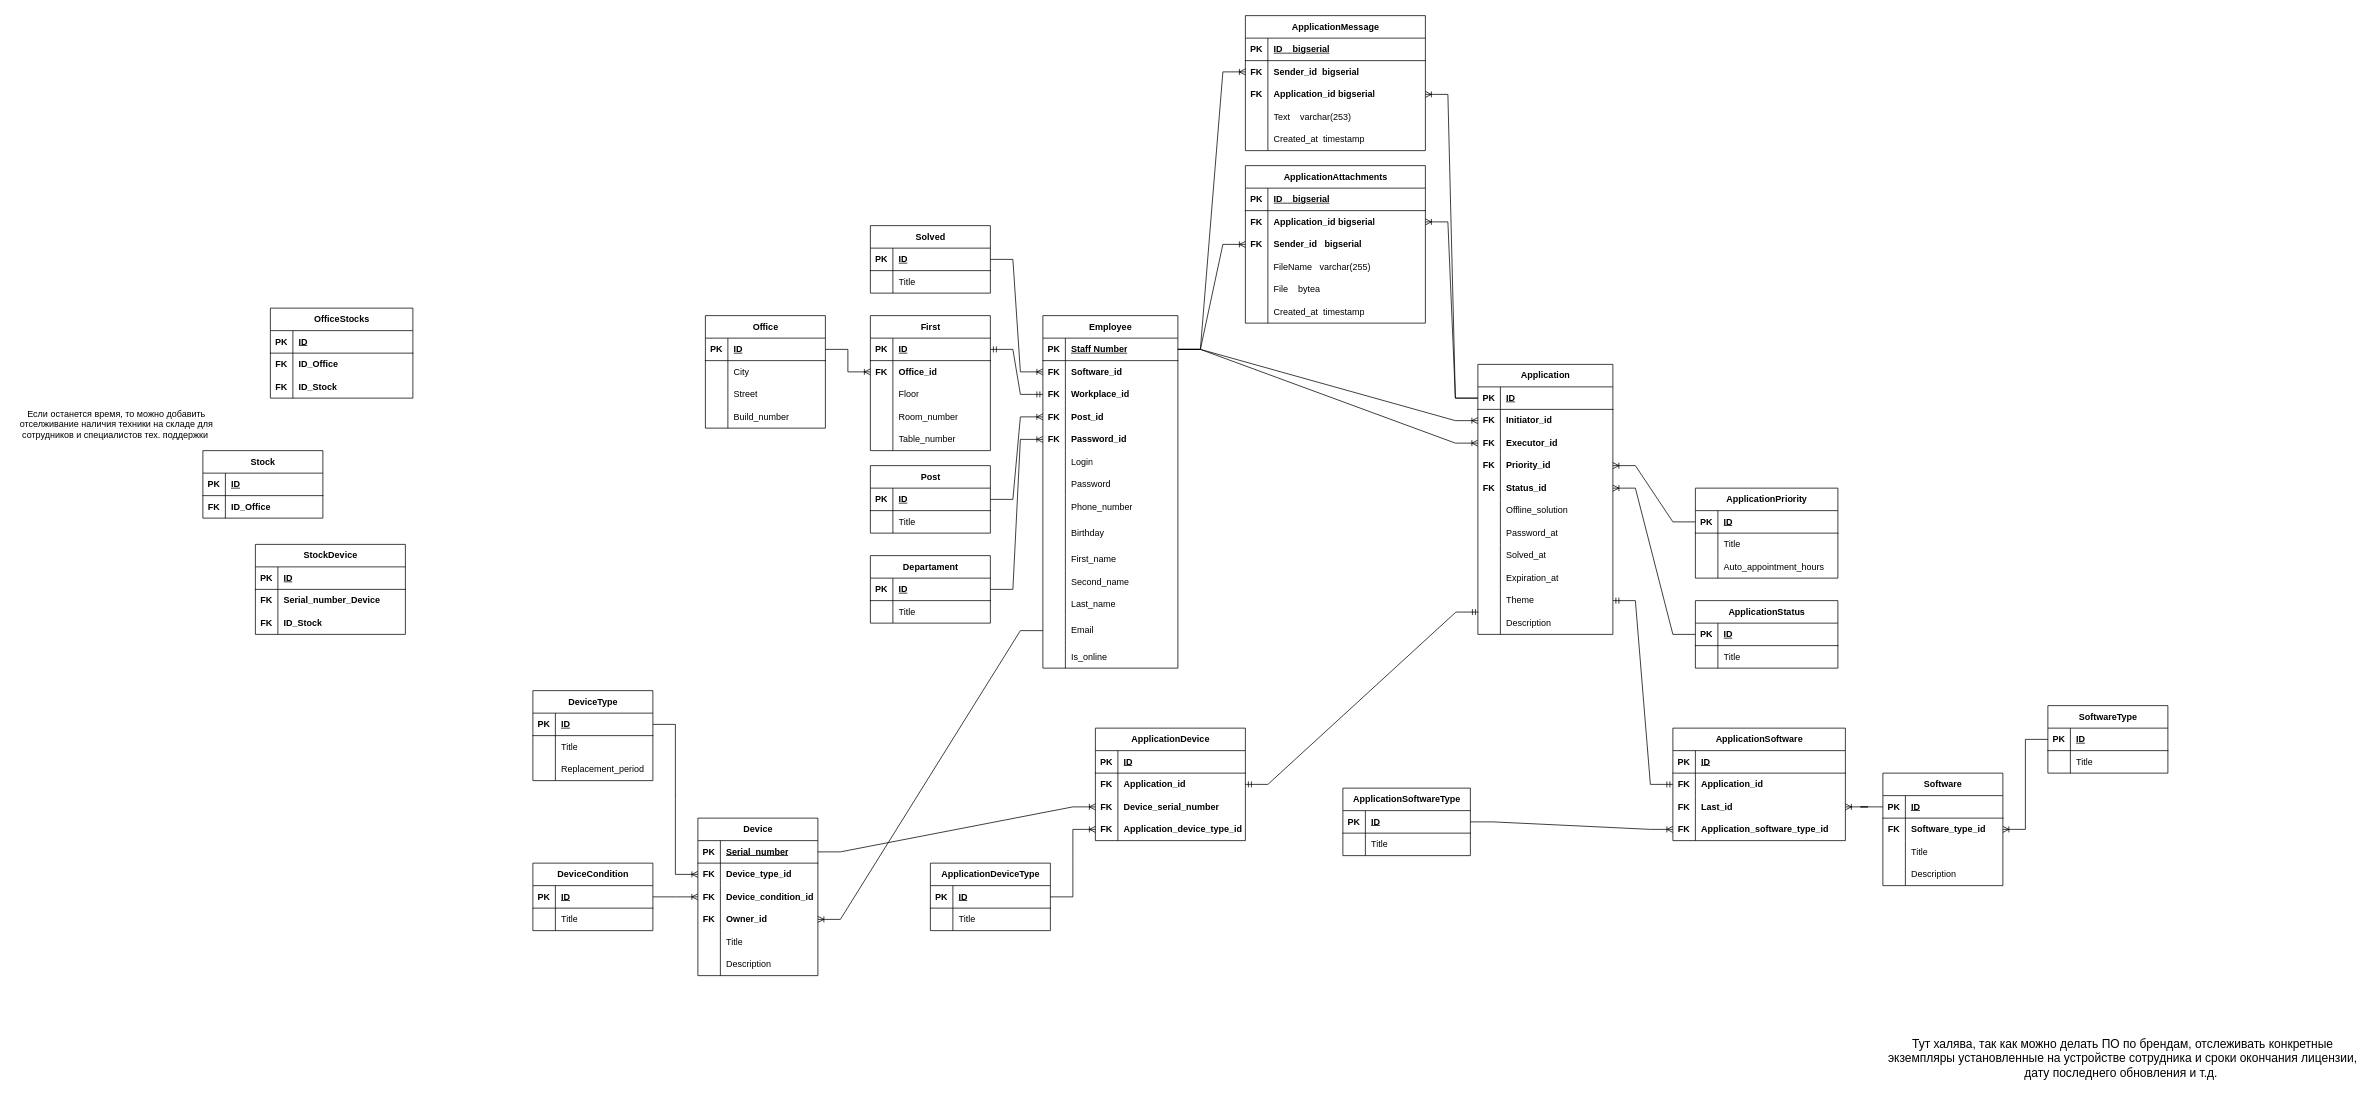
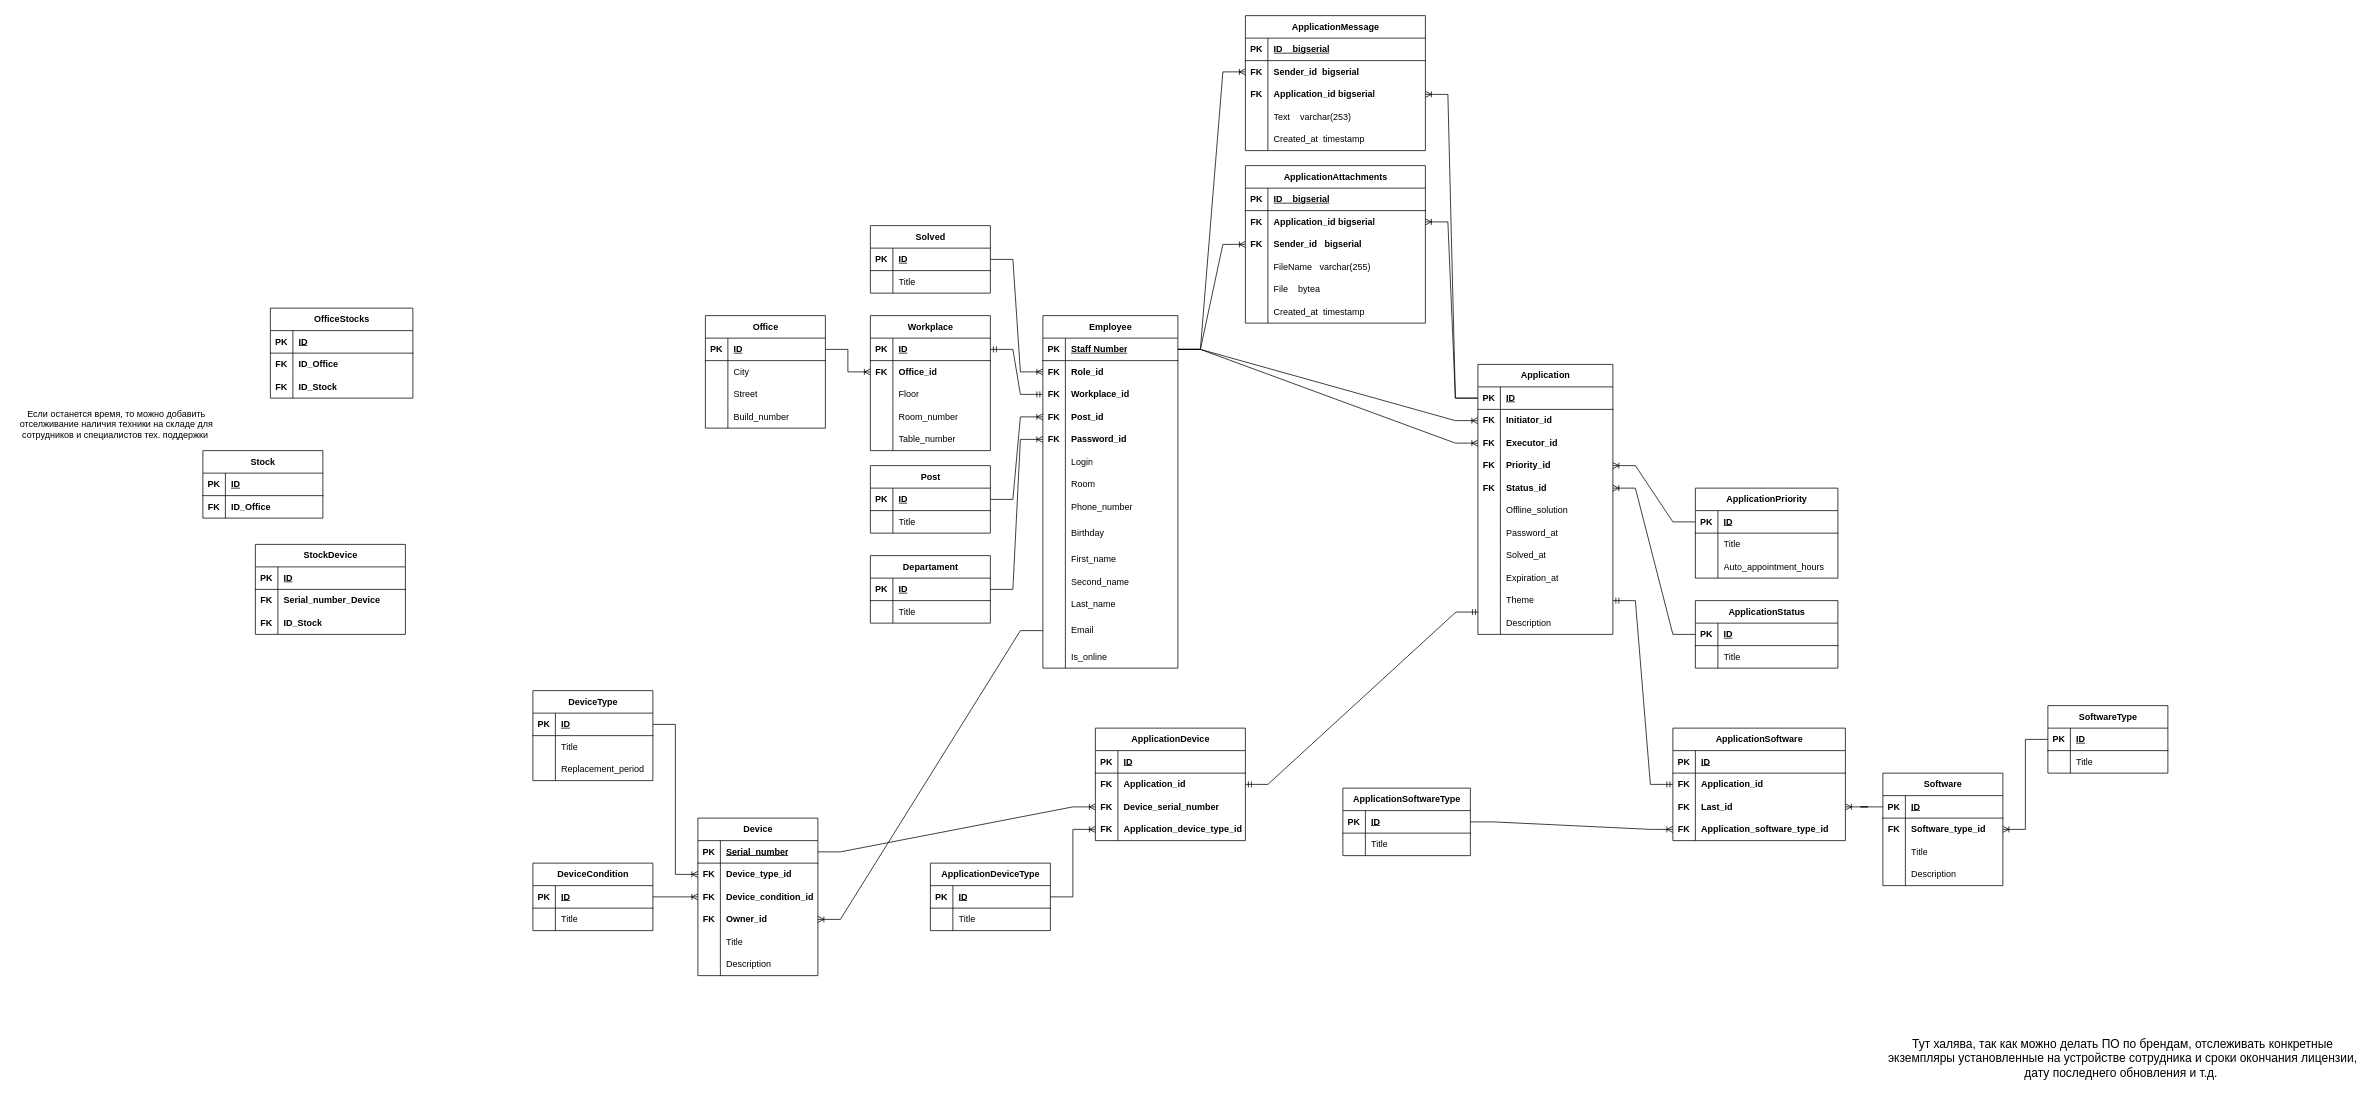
(931, 327) -> (931, 327)
(1098, 372) -> (1087, 372)
(1092, 484) -> (1081, 484)
